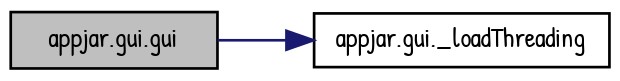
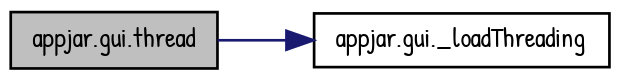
(114, 40) -> (114, 40)
